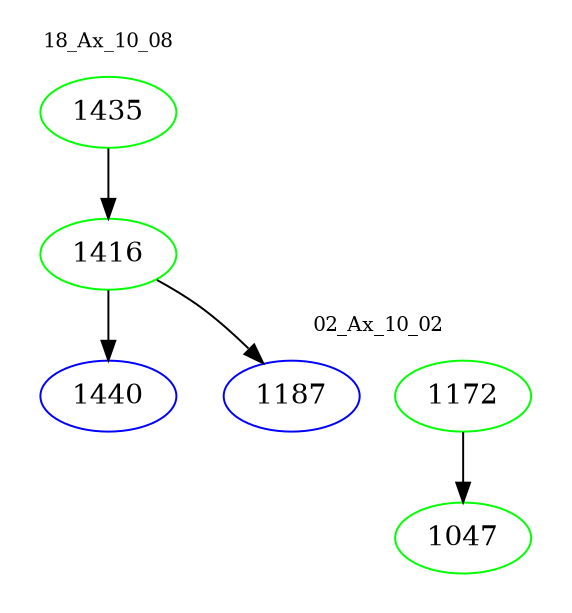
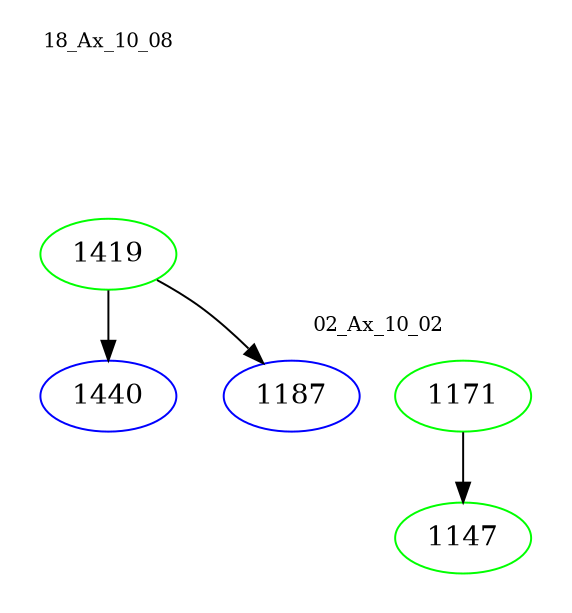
(108, 112) -> none
(108, 254) -> (108, 254)
(463, 396) -> (463, 396)
(463, 538) -> (463, 538)
